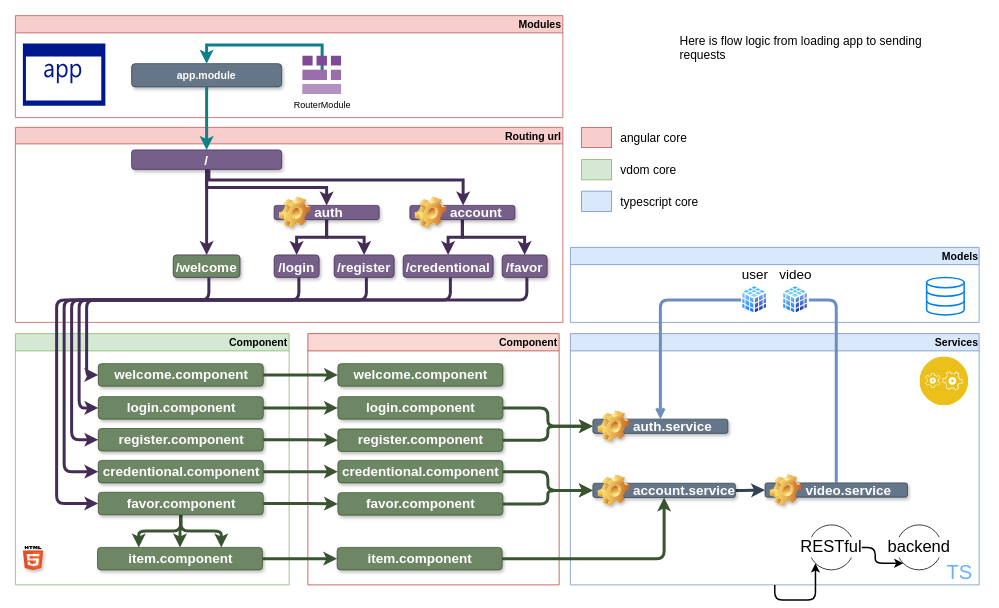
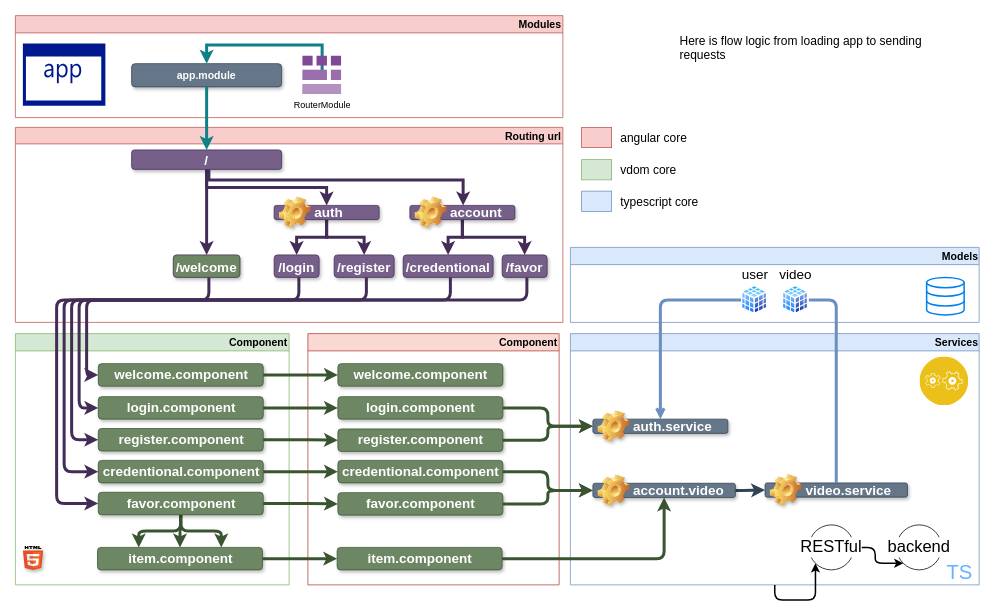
(684, 490) -> (679, 490)
